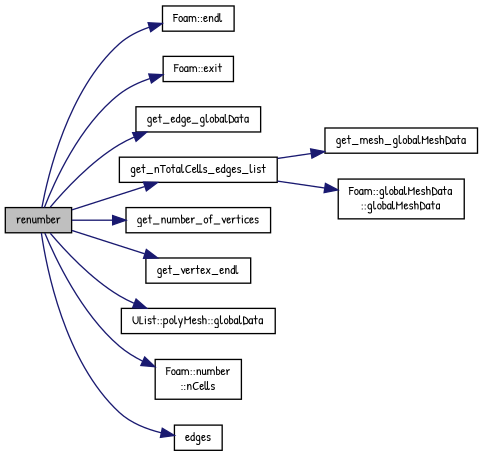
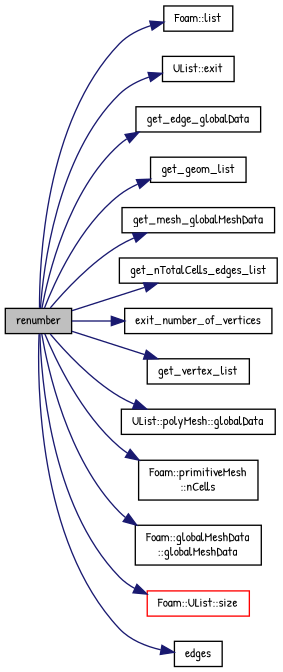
(198, 19) -> (198, 19)
(198, 69) -> (198, 69)
(294, 156) -> (88, 268)
none -> (198, 170)
(301, 185) -> (70, 432)
(198, 220) -> (198, 321)
(198, 271) -> (198, 371)
(198, 379) -> (198, 480)
none -> (198, 604)
